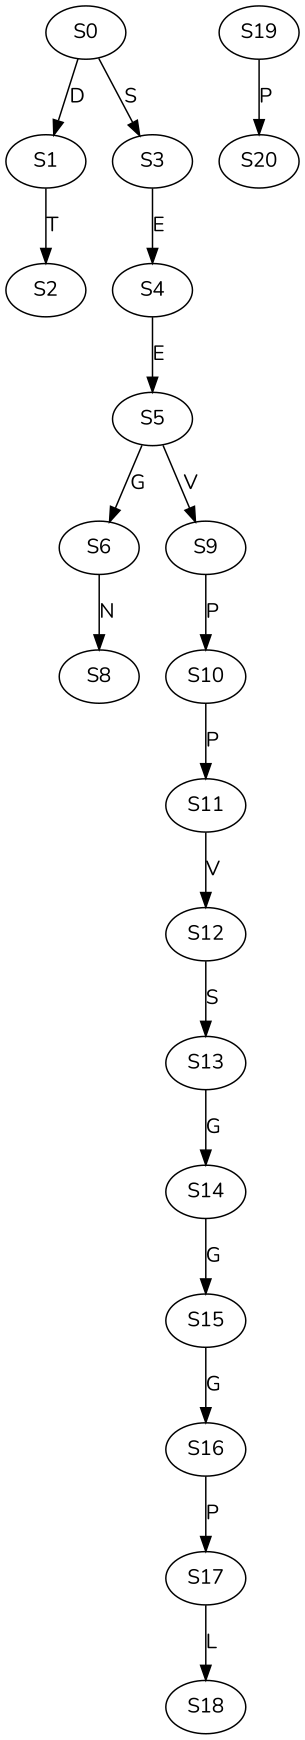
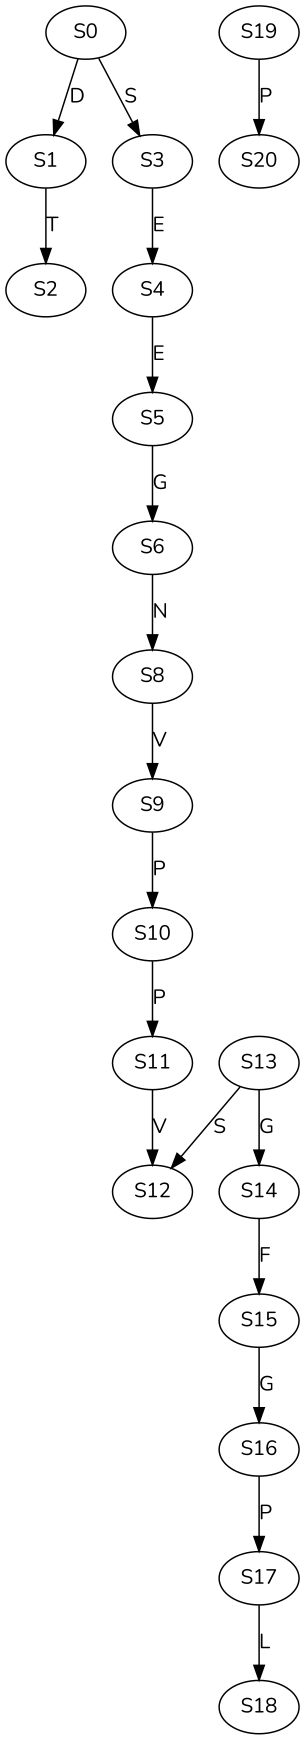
(176, 477) -> (152, 734)
(206, 991) -> (211, 1122)
(214, 1256) -> (265, 1256)
